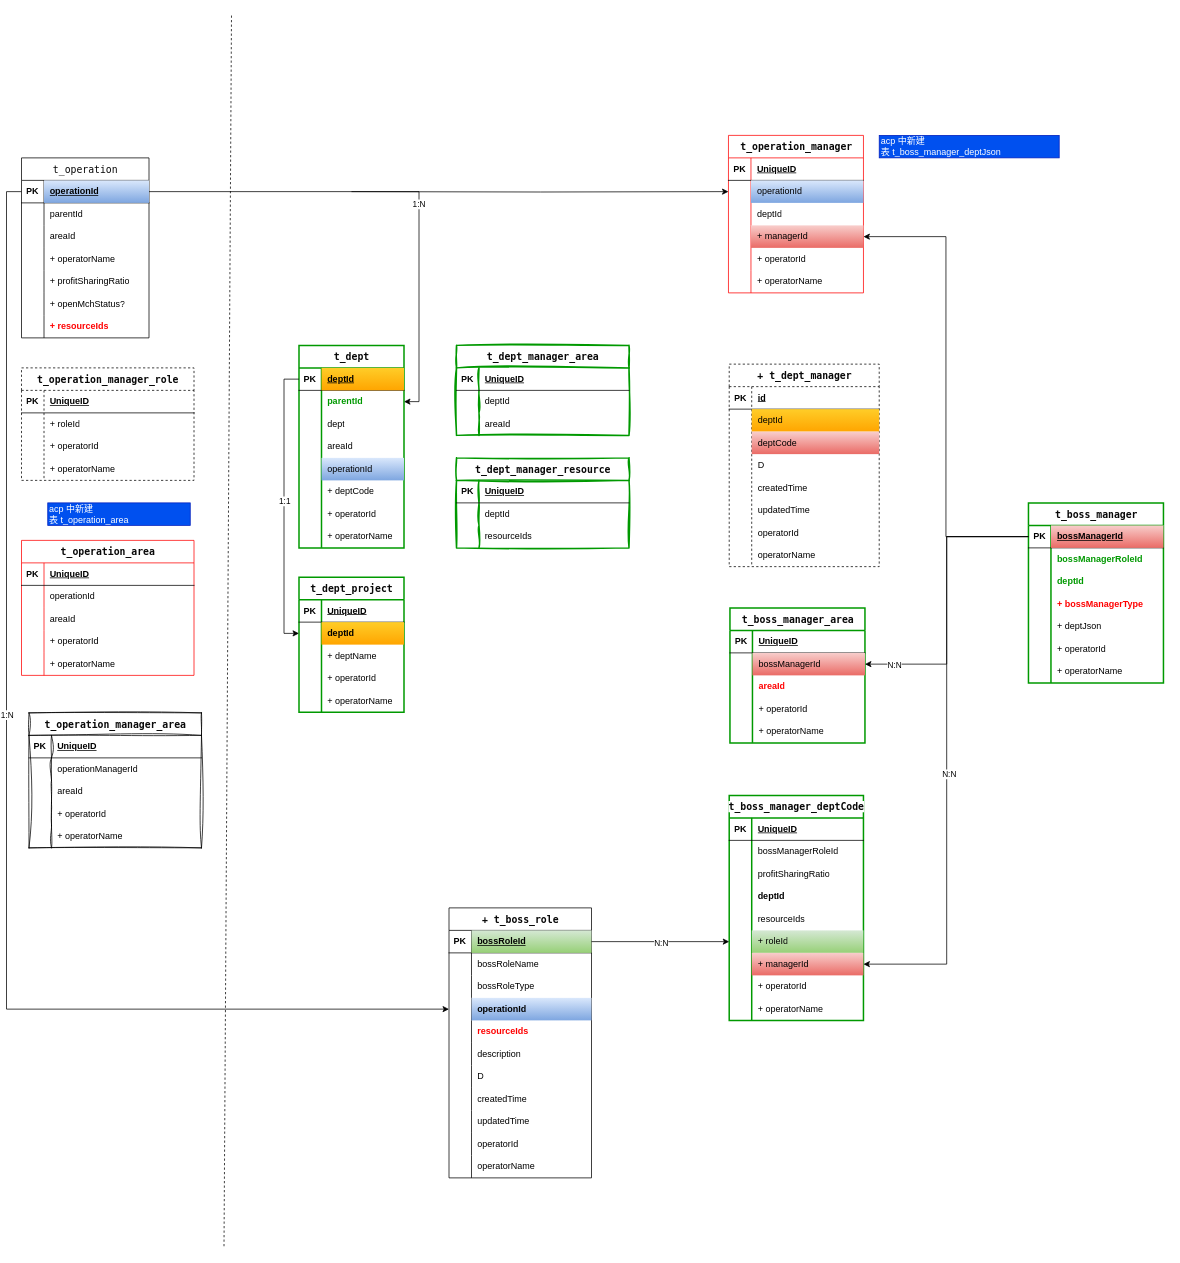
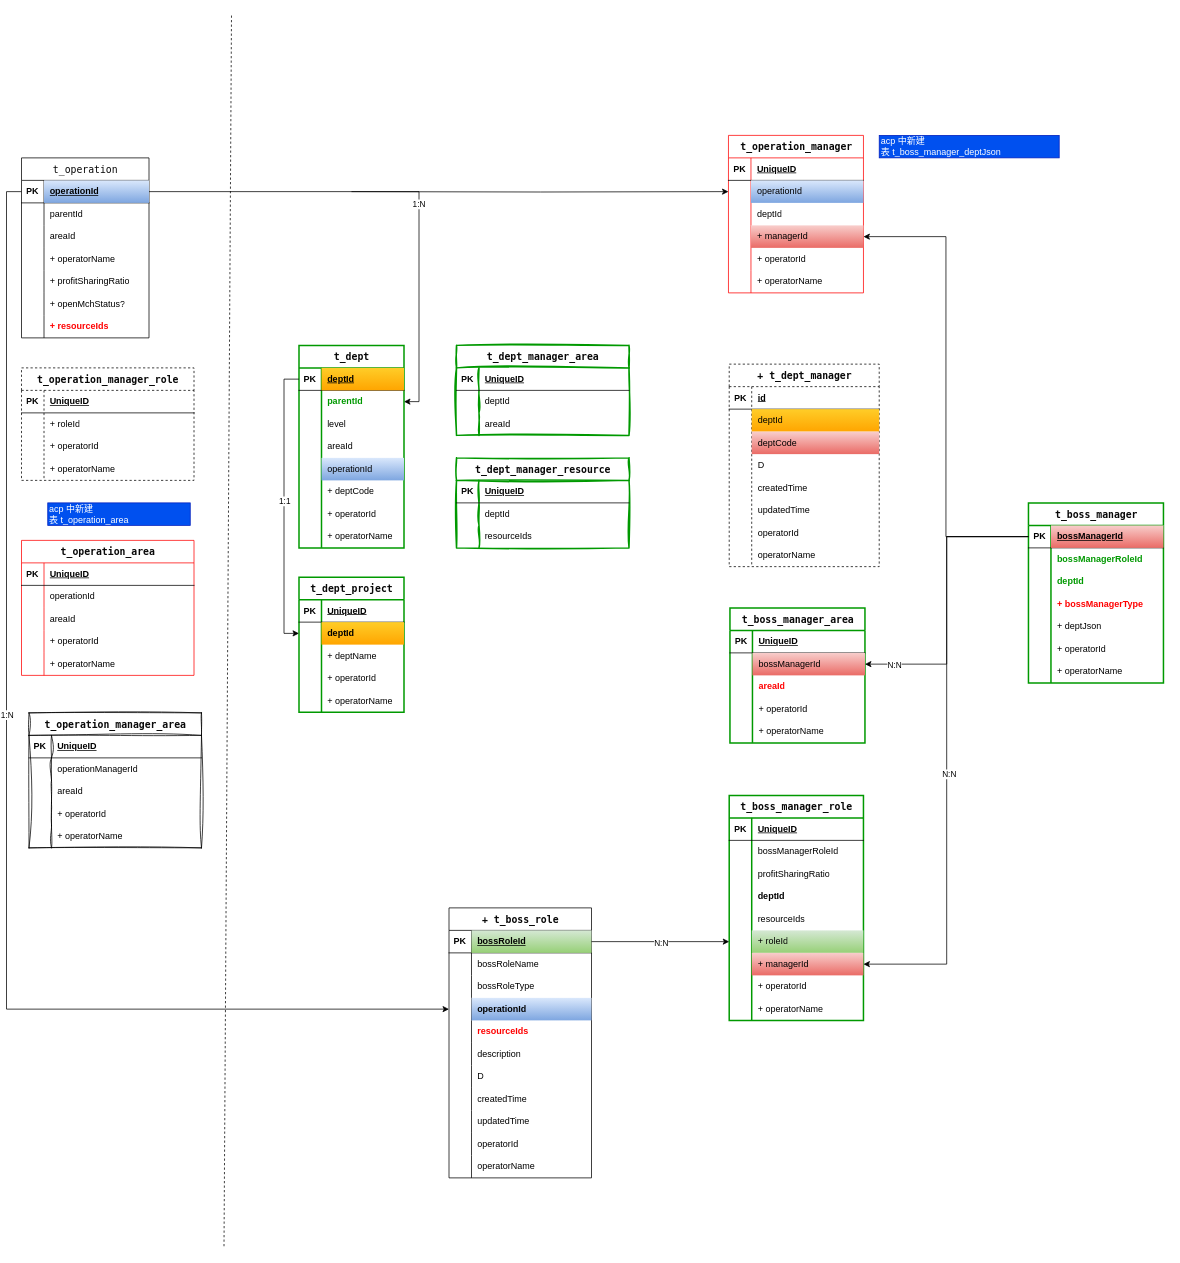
(337, 424) -> (338, 424)
(797, 807) -> (797, 807)
